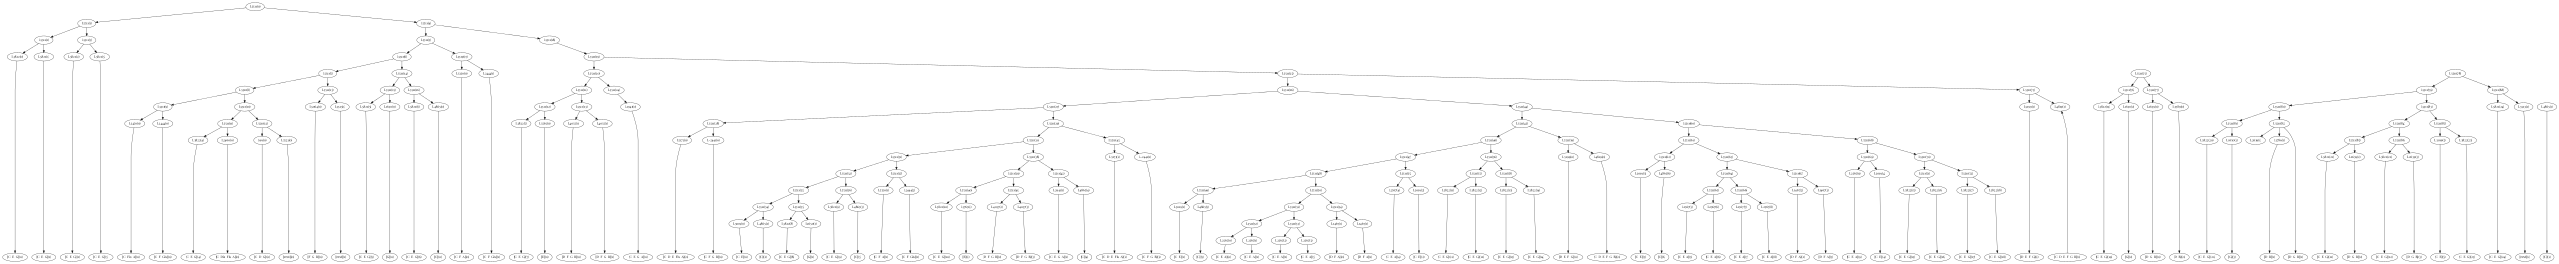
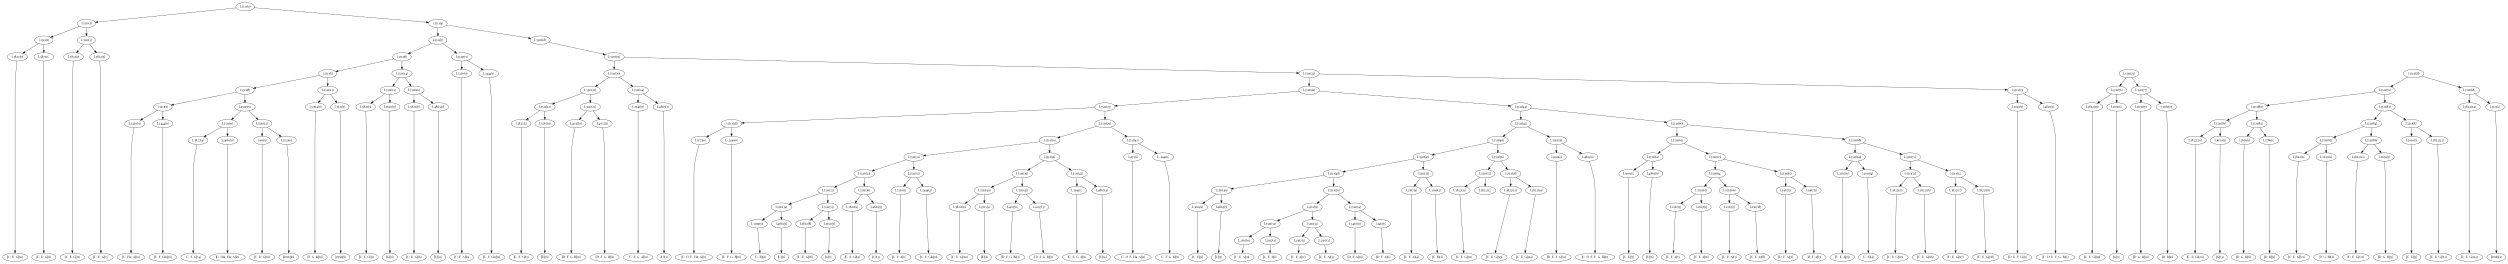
none -> (650, 98)
(846, 174) -> (864, 174)
(2067, 183) -> (2055, 181)
(2296, 187) -> (2244, 198)
(1476, 257) -> none
